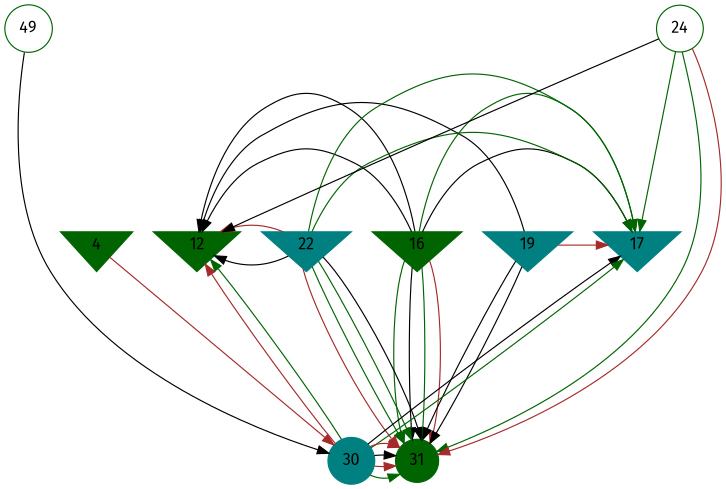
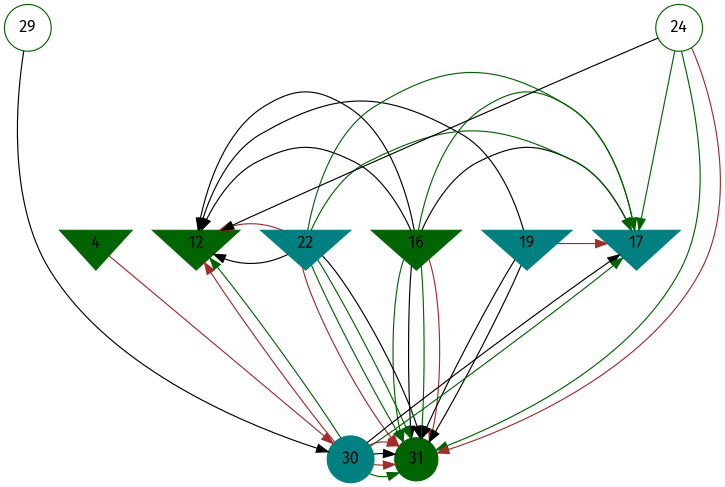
(29, 29) -> (28, 28)
